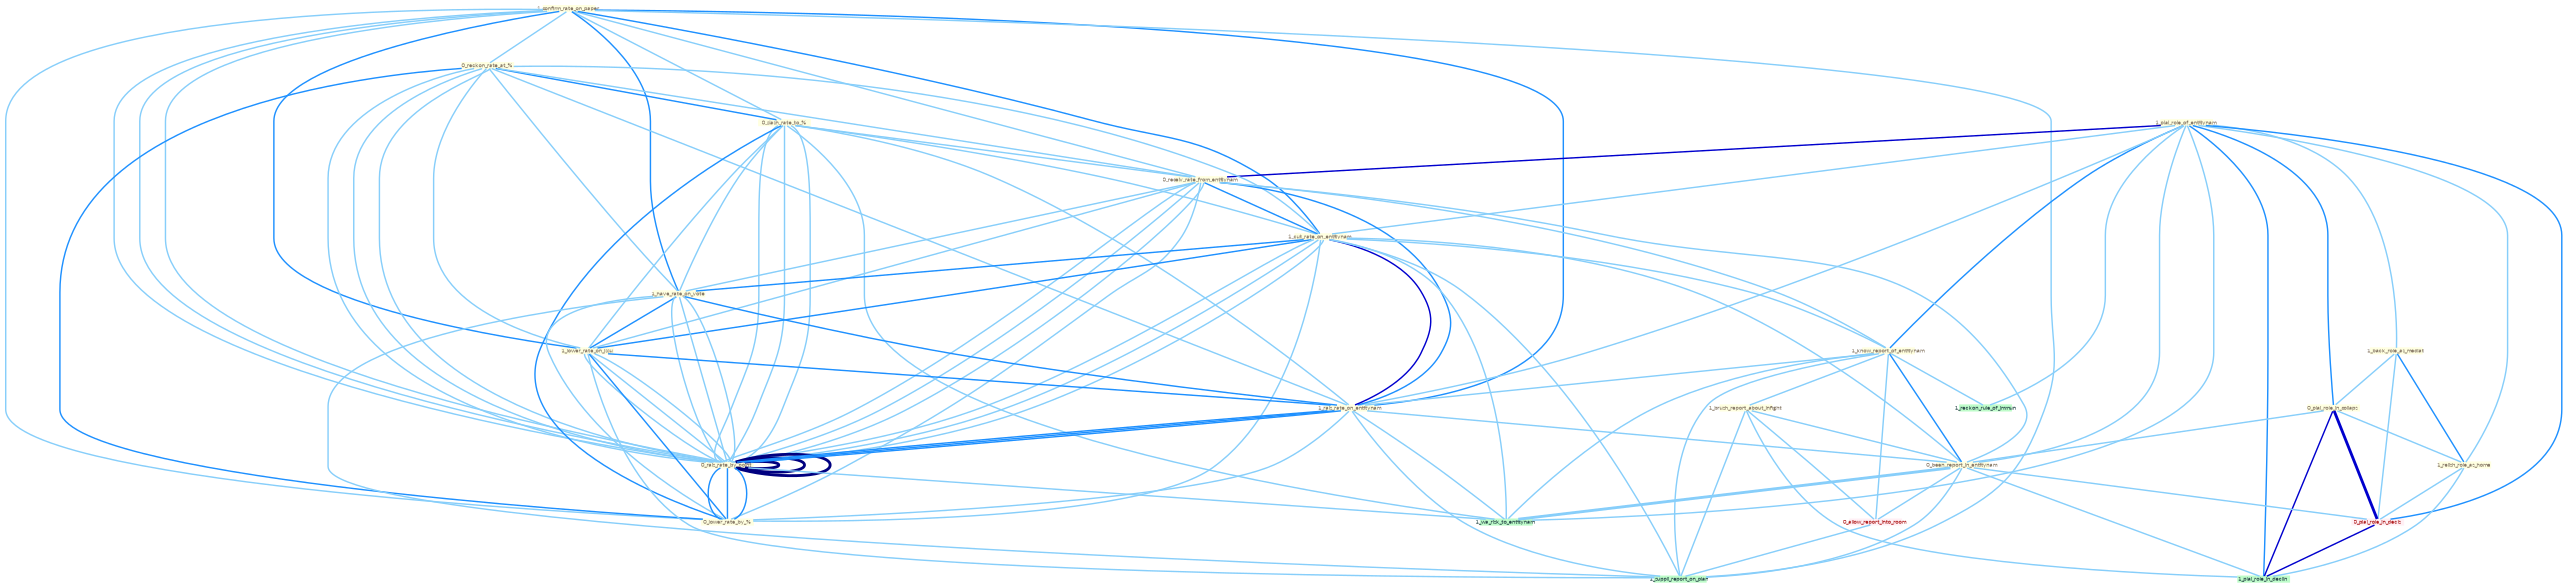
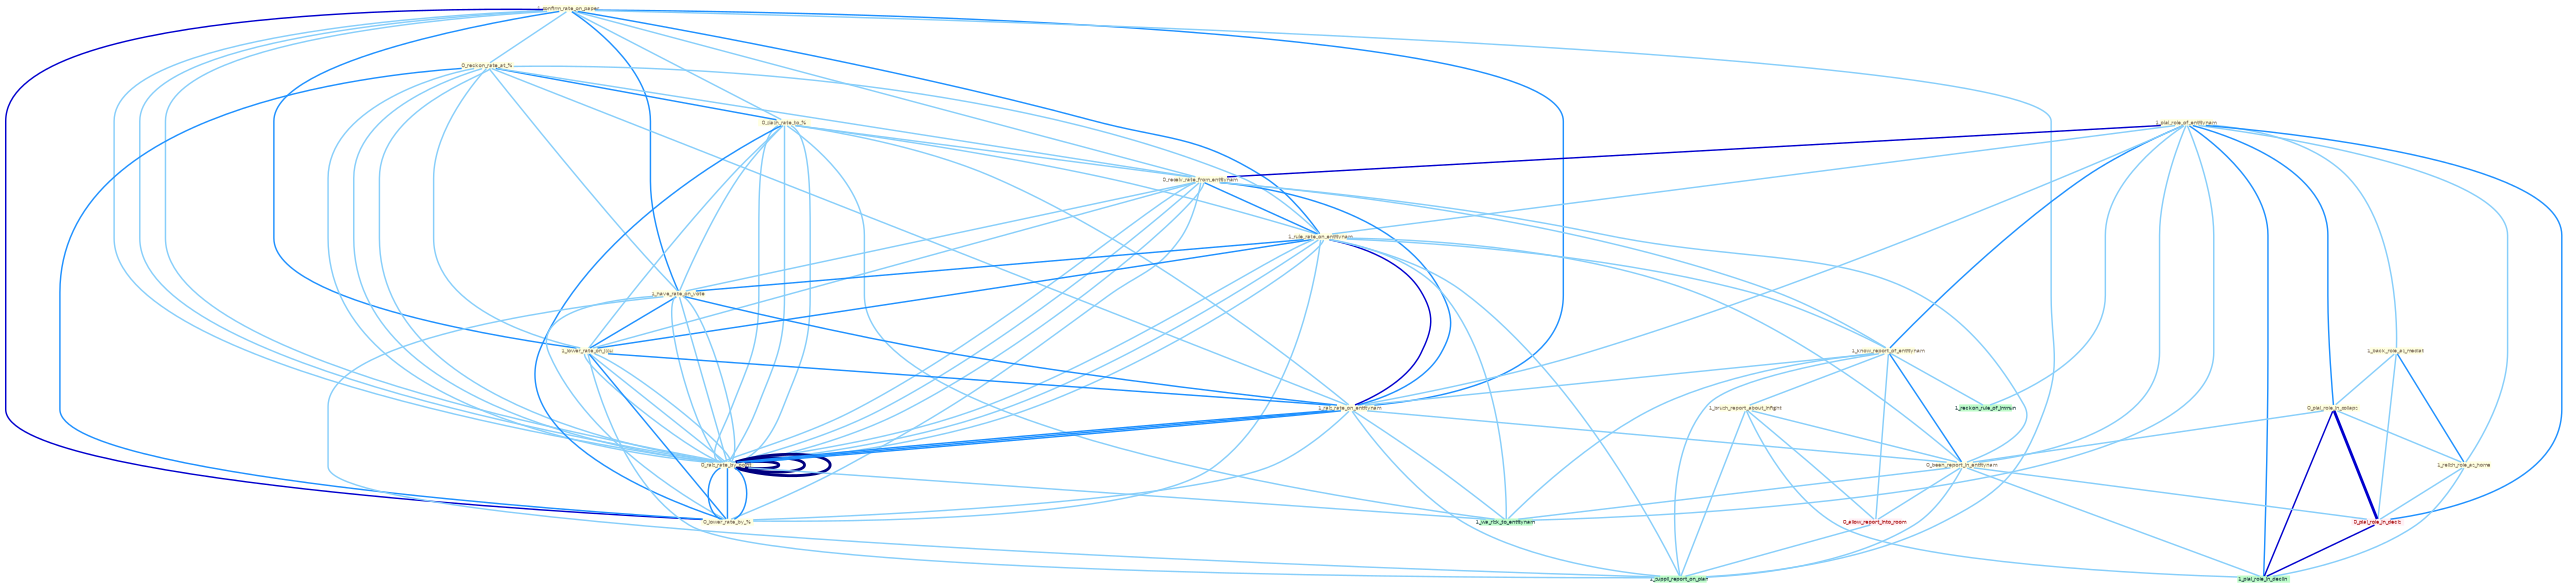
(1321, 237) -> (1321, 237)
(6, 337) -> (6, 337)
(1734, 494) -> (1734, 494)
